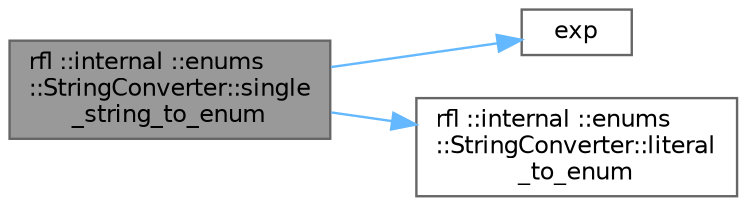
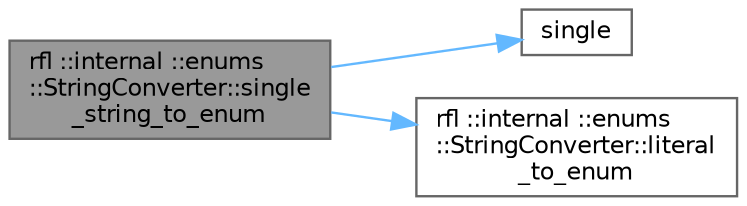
(577, 32) -> (577, 32)
